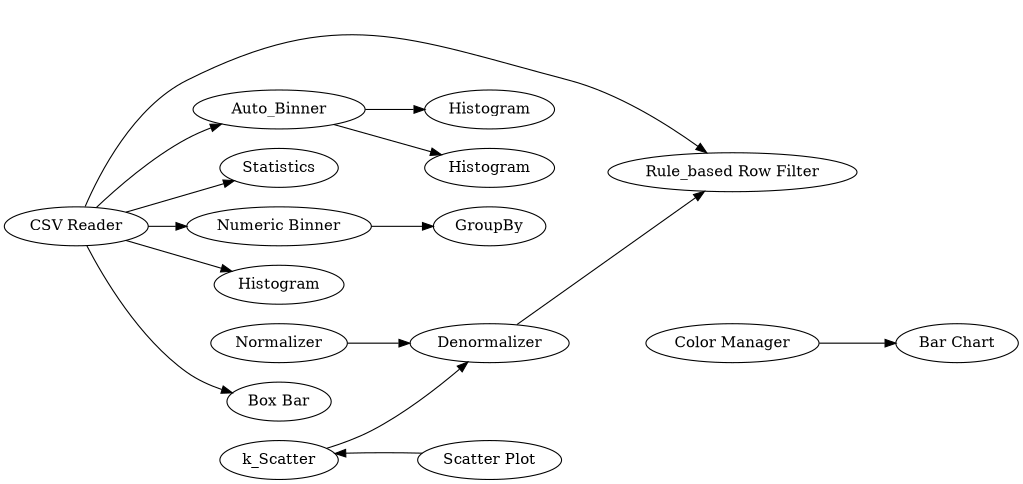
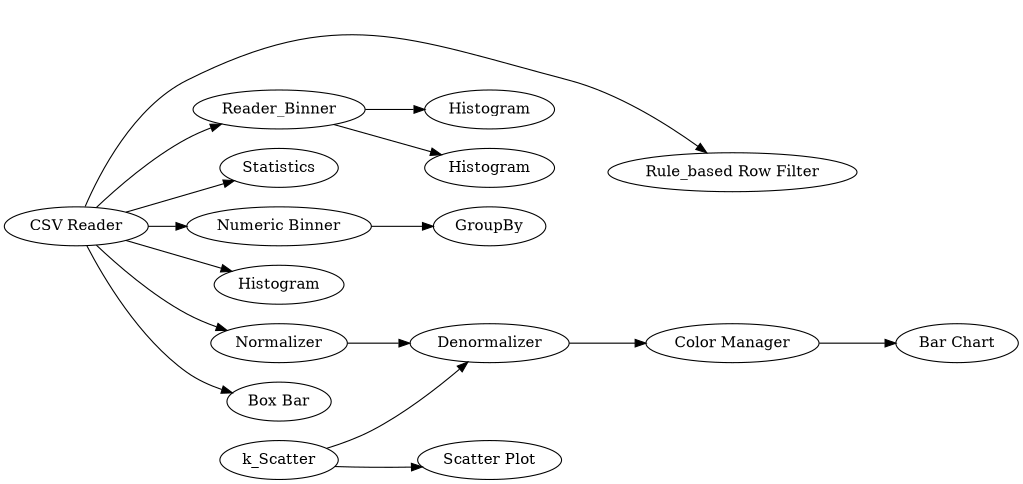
(279, 109) -> (279, 109)
(606, 261) -> (602, 343)
none -> (153, 292)
(384, 453) -> (373, 467)
